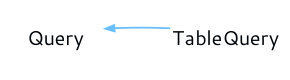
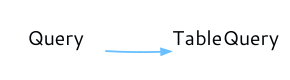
(142, 28) -> (133, 52)
